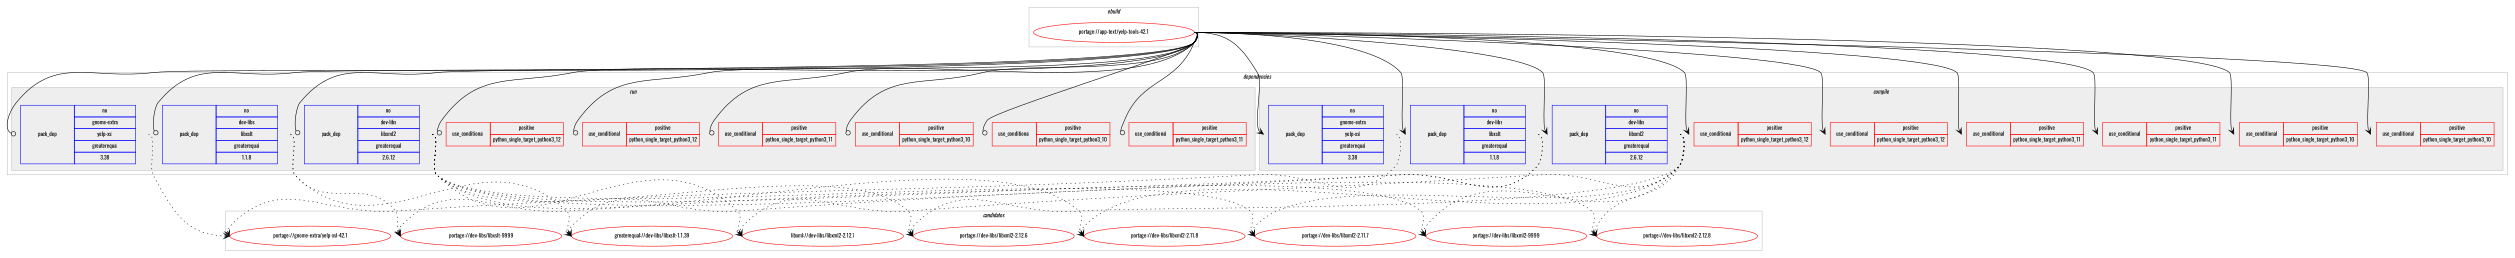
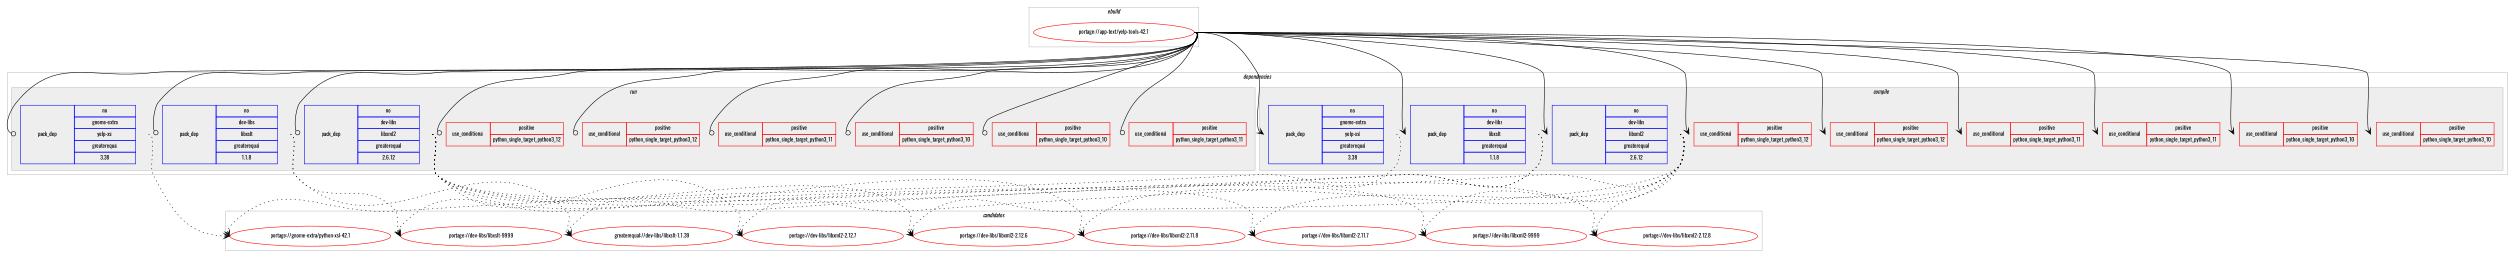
(310, 236) -> (310, 236)
(823, 236) -> (823, 236)
